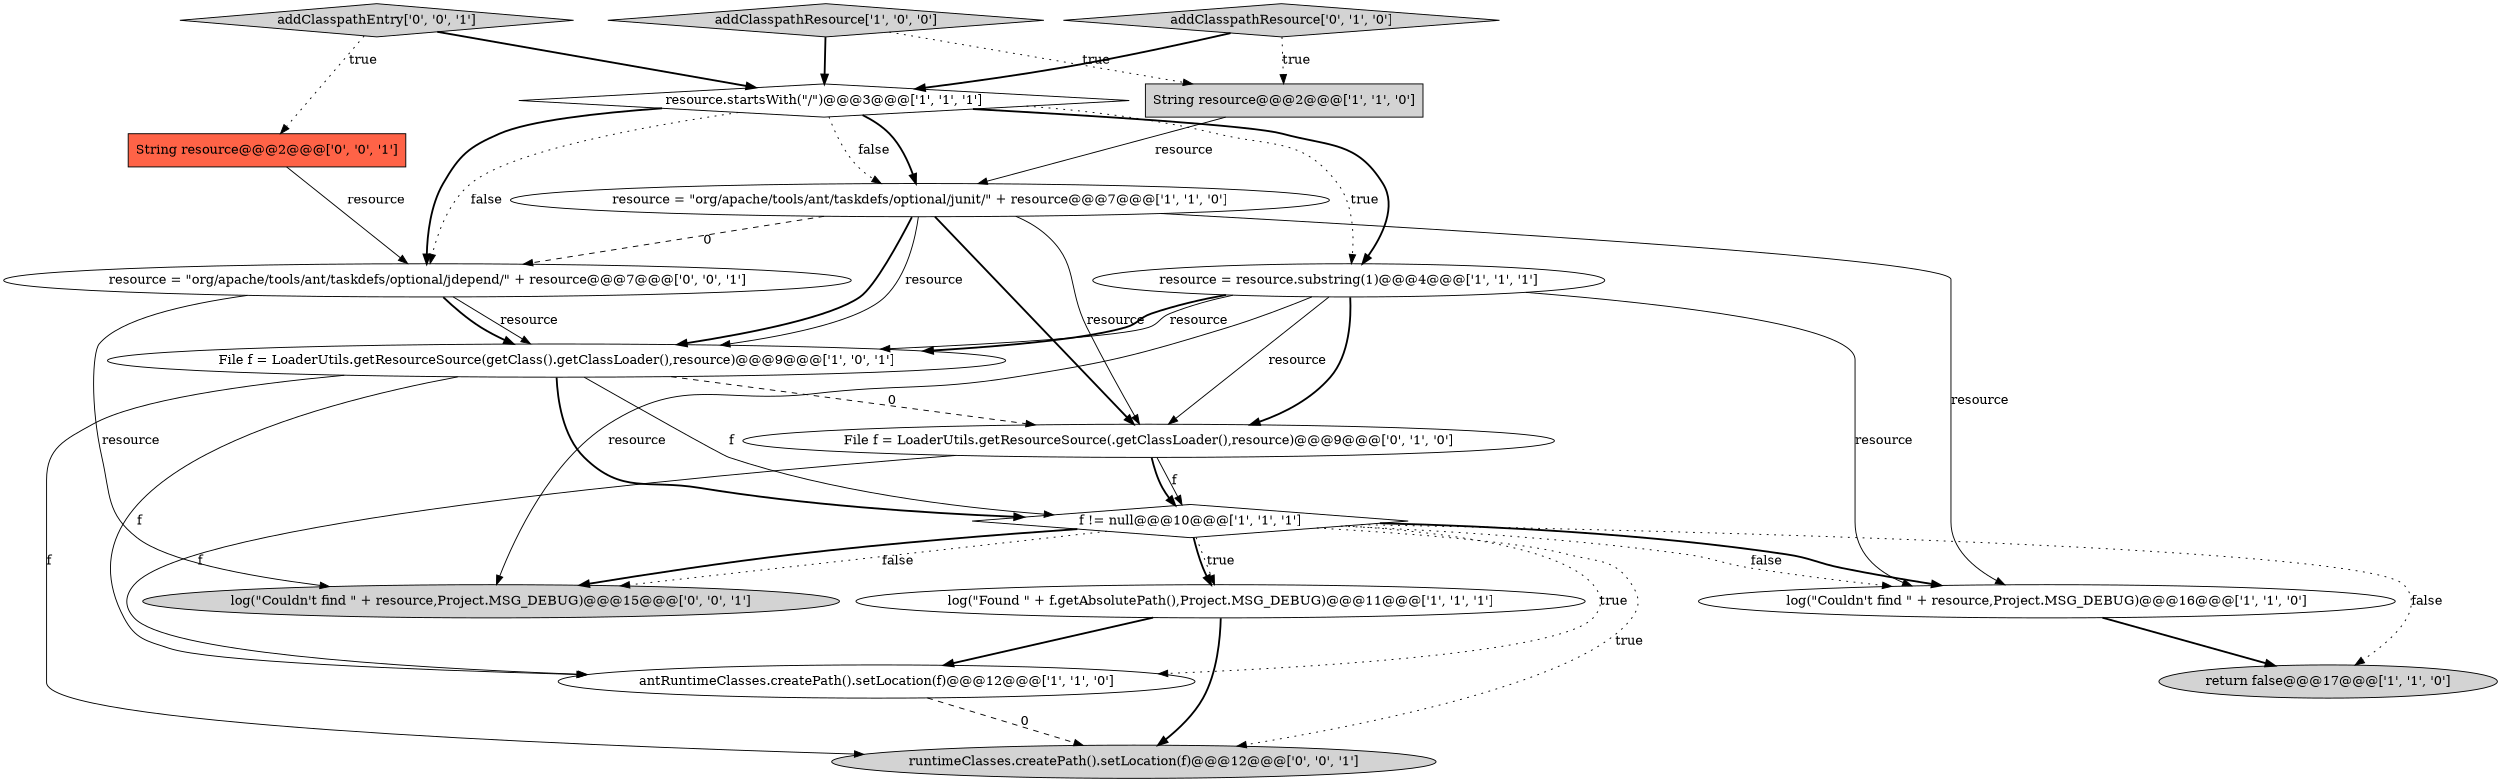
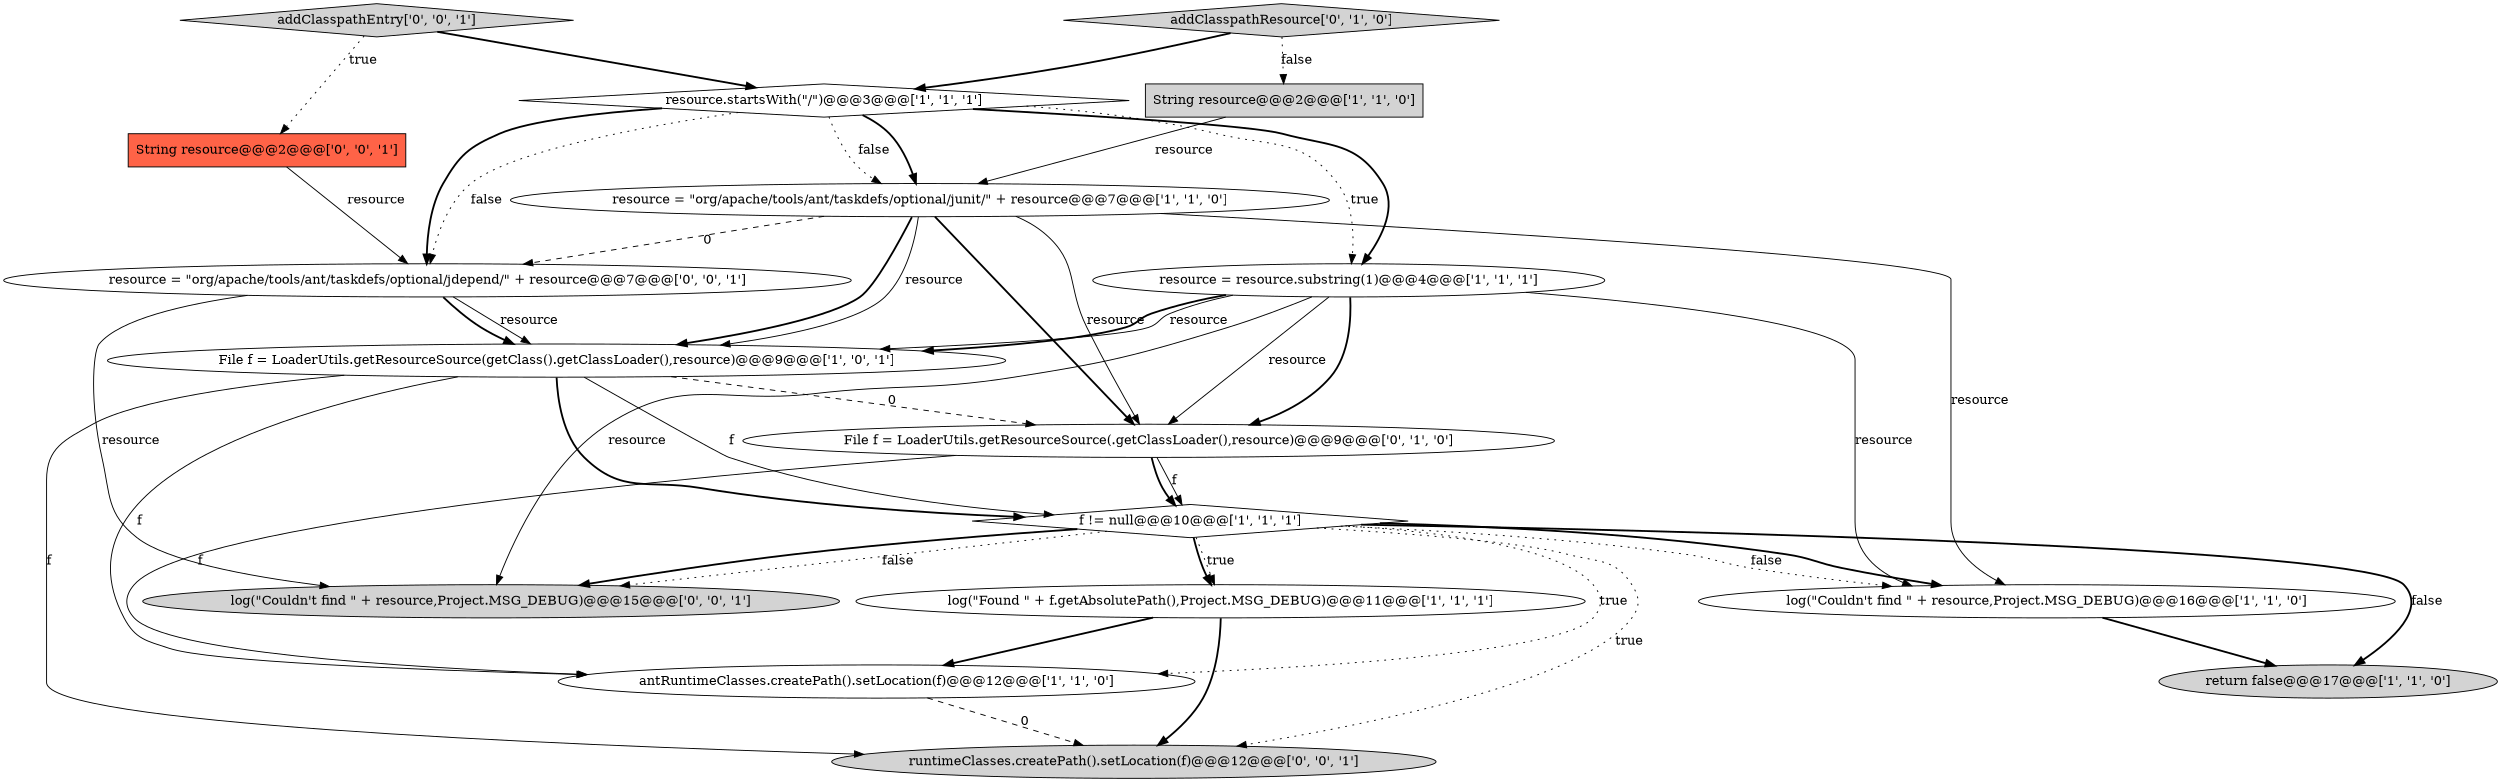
(826, 20) -> none
(1297, 60) -> (1297, 60)
(1933, 541) -> (1933, 541)
